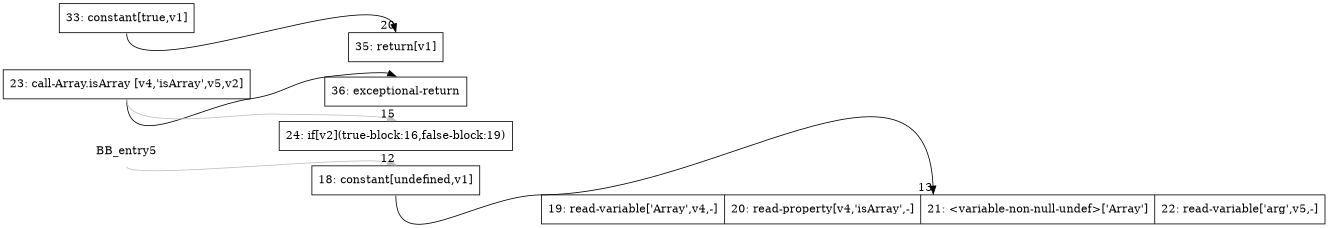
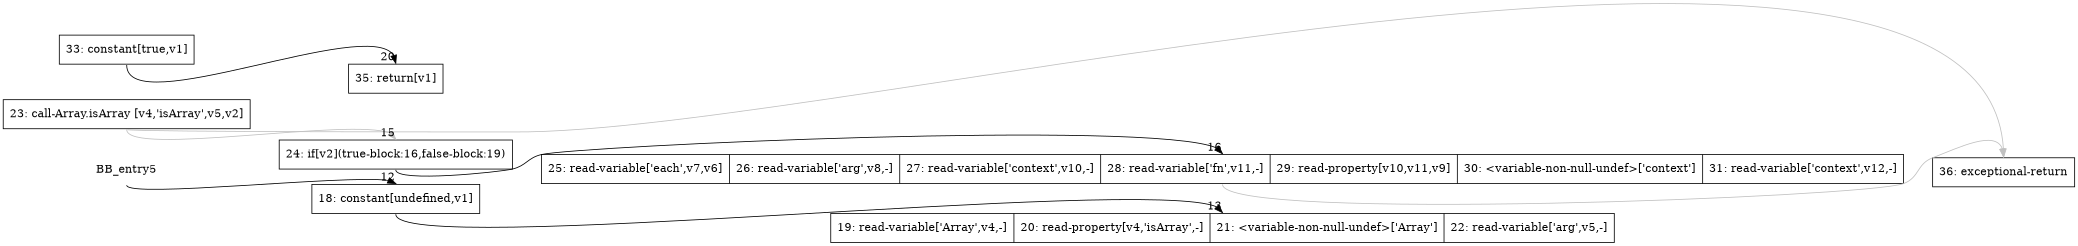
(249, 99) -> (1094, 59)
(257, 166) -> (257, 185)
none -> (1223, 169)
